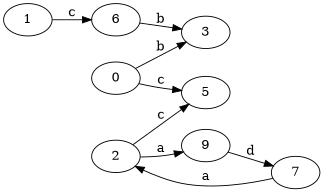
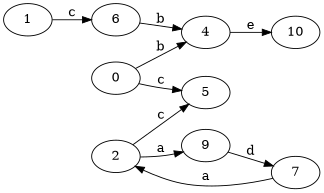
(206, 32) -> (206, 32)
none -> (296, 32)
